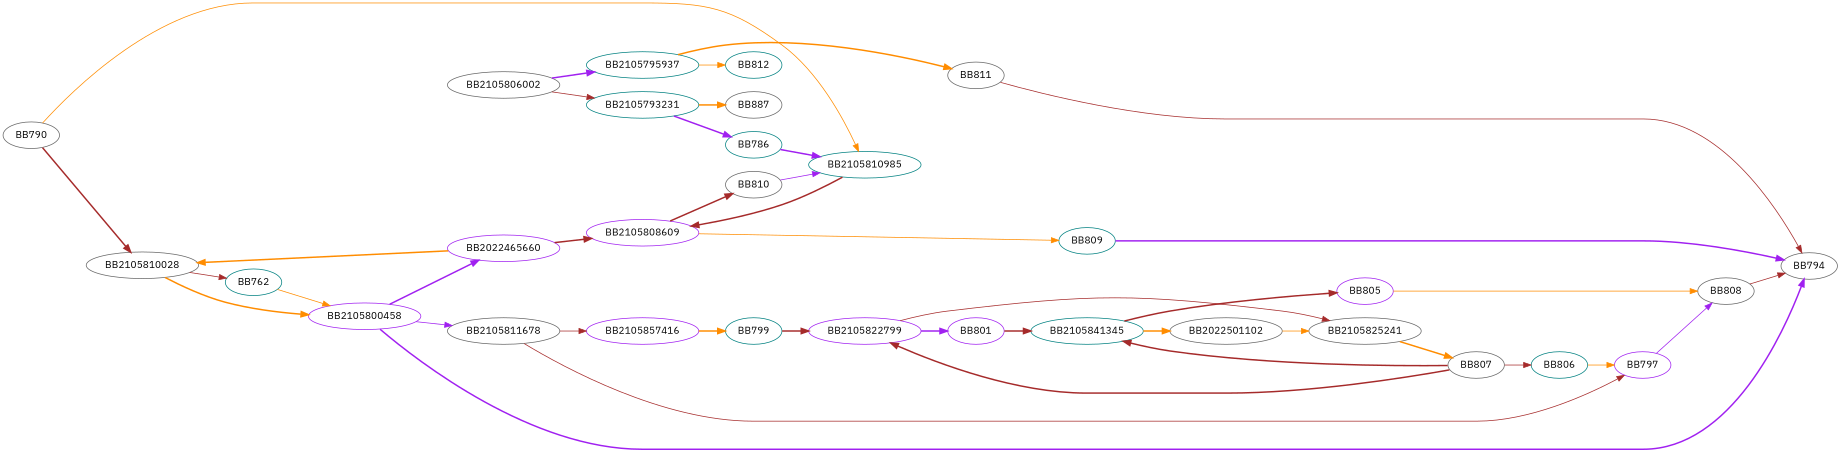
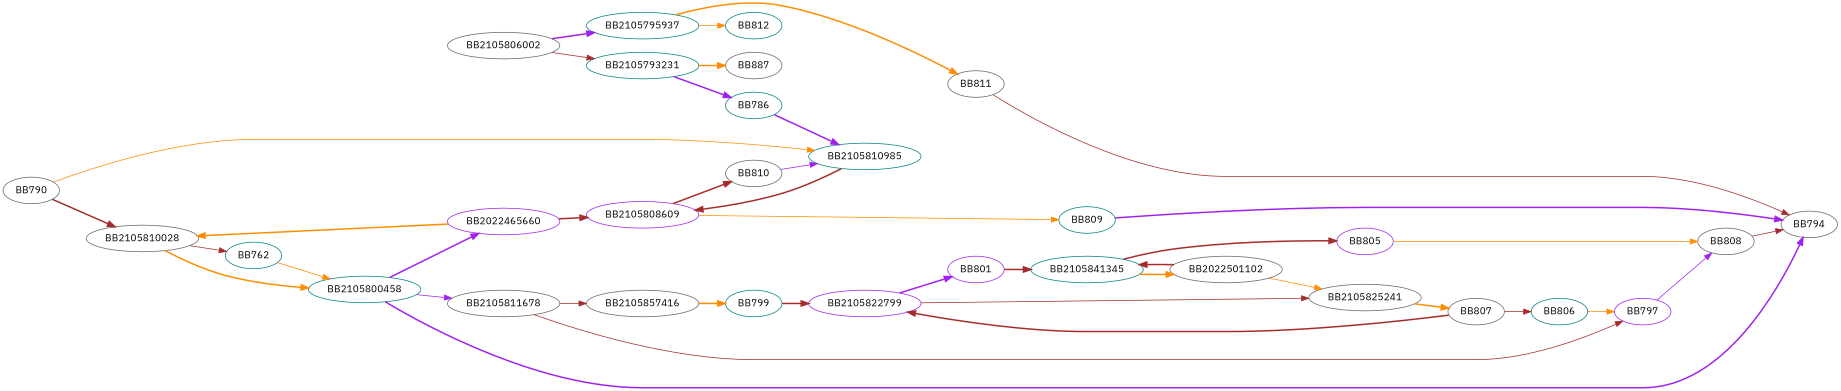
(365, 316) -> (365, 289)
(643, 331) -> (643, 303)
(1288, 362) -> (1160, 265)
